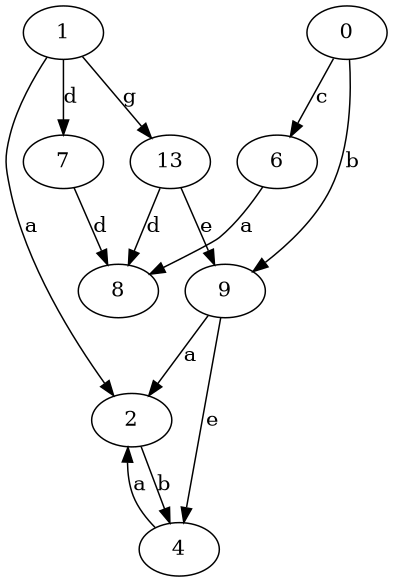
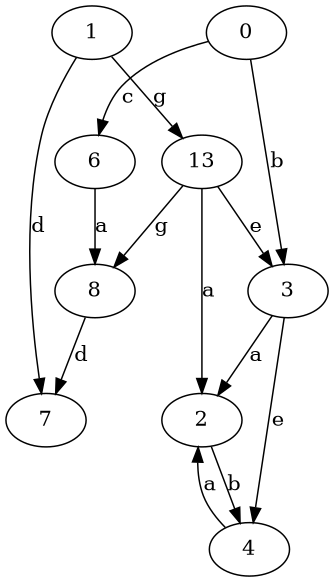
(88, 219) -> (73, 349)
(20, 226) -> (202, 283)
(154, 226) -> (162, 226)
(225, 291) -> (288, 291)
